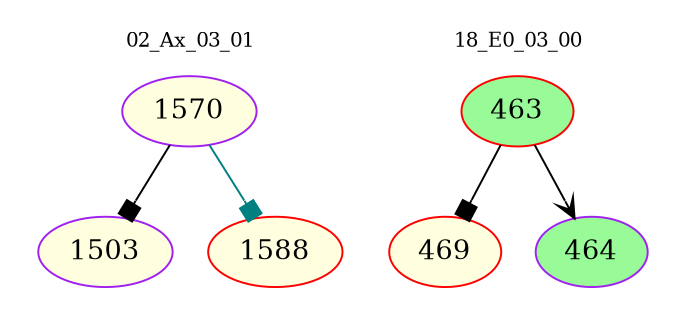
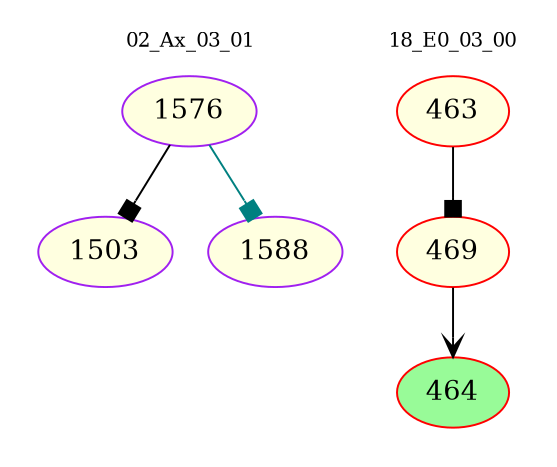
(189, 111) -> (189, 111)
(517, 111) -> (453, 111)
(550, 173) -> (453, 313)
(275, 252) -> (275, 252)
(592, 252) -> (453, 393)
